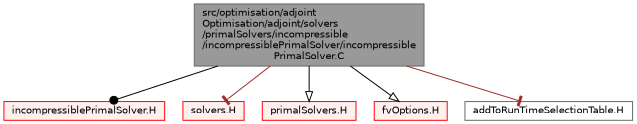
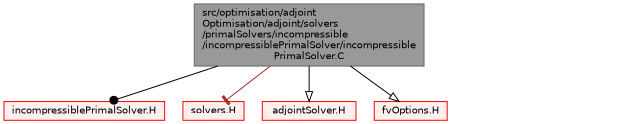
(309, 111) -> (309, 111)
(549, 111) -> none
